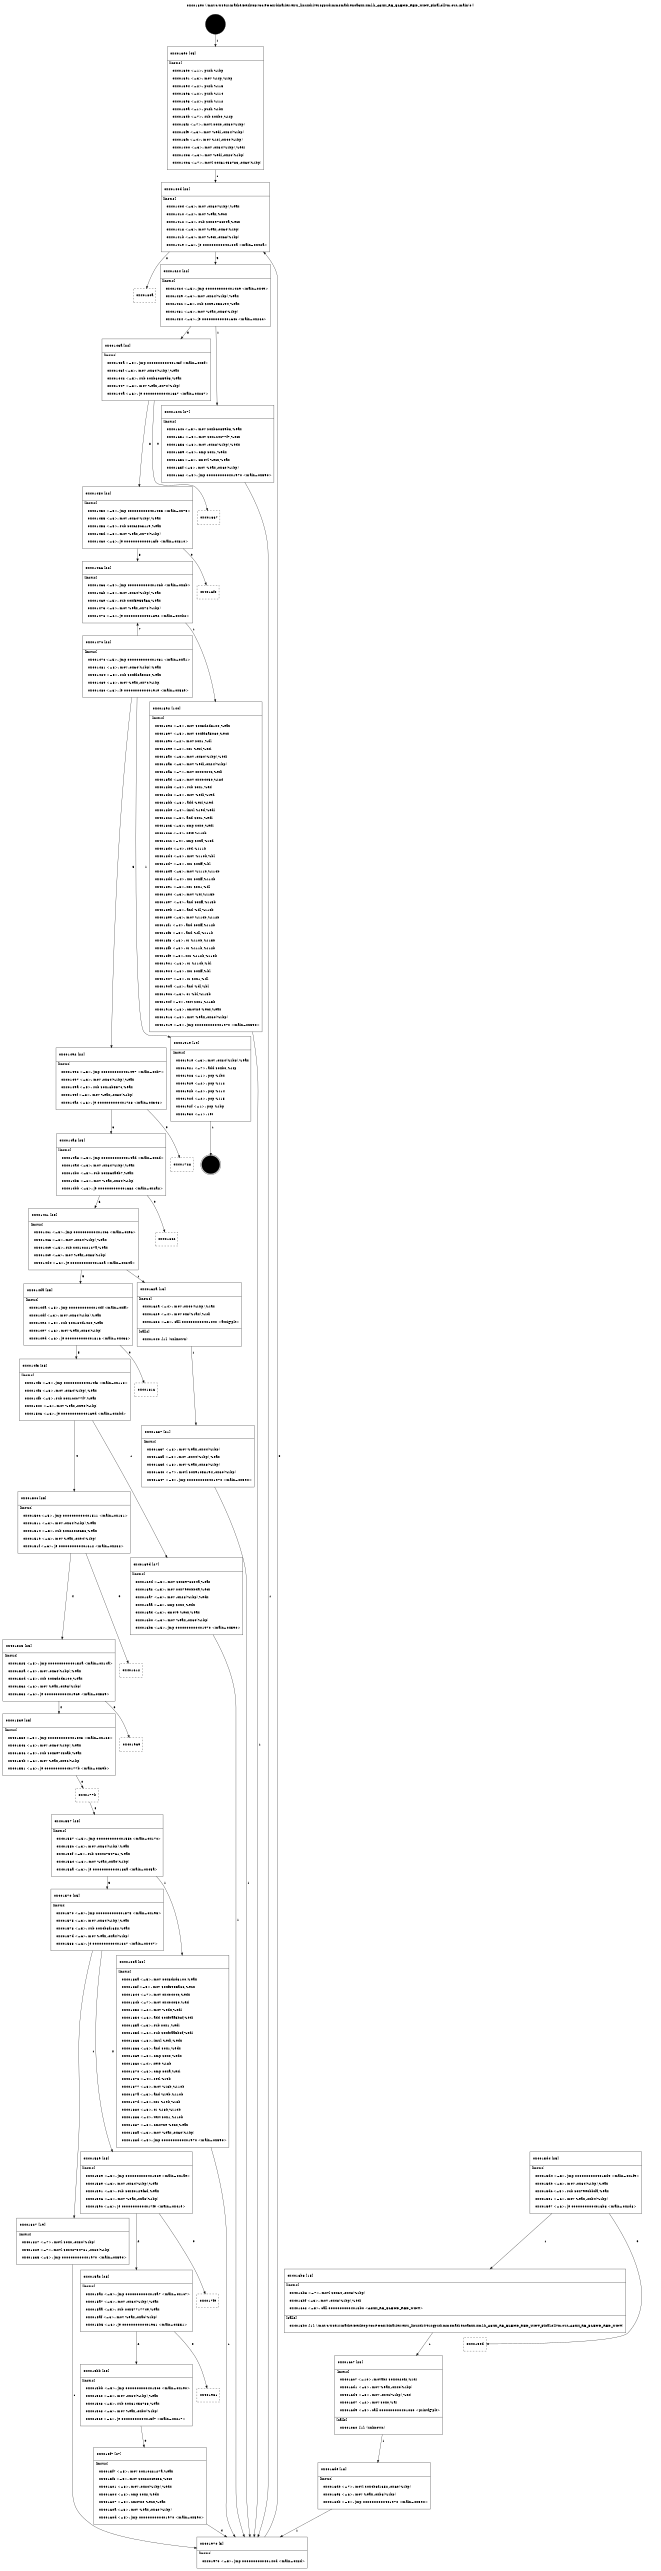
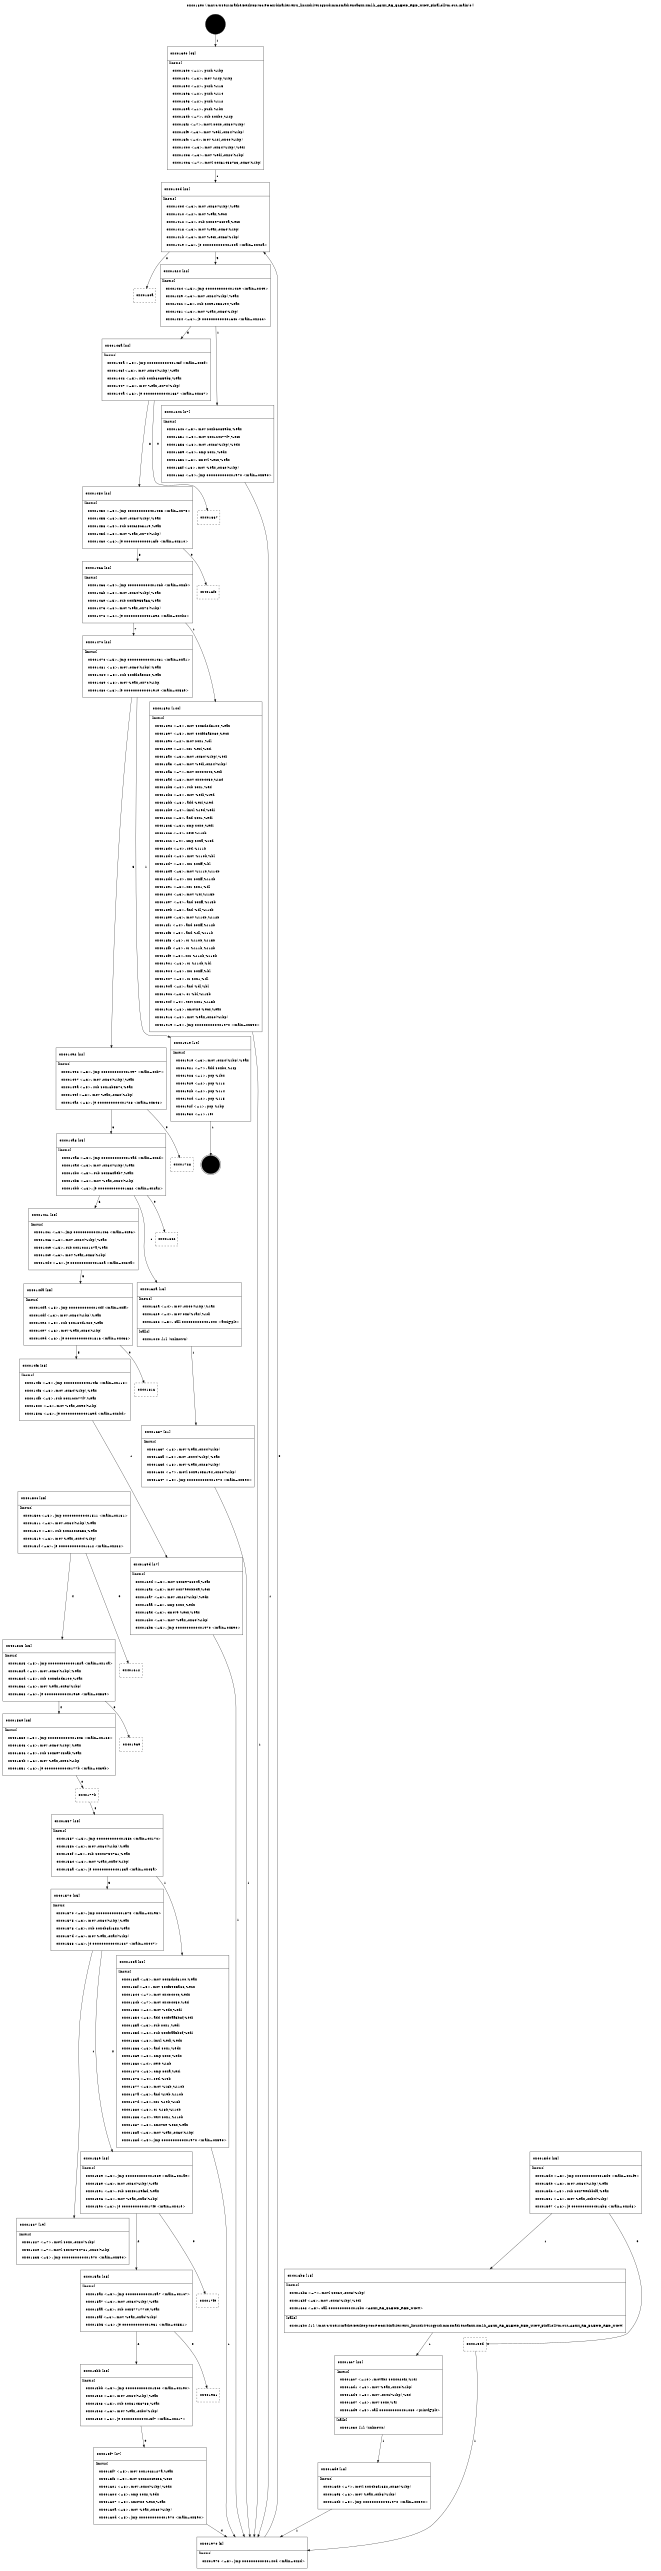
(138, 631) -> (133, 628)
(135, 1276) -> (144, 1238)
(74, 1455) -> none
(72, 2451) -> (451, 2502)
